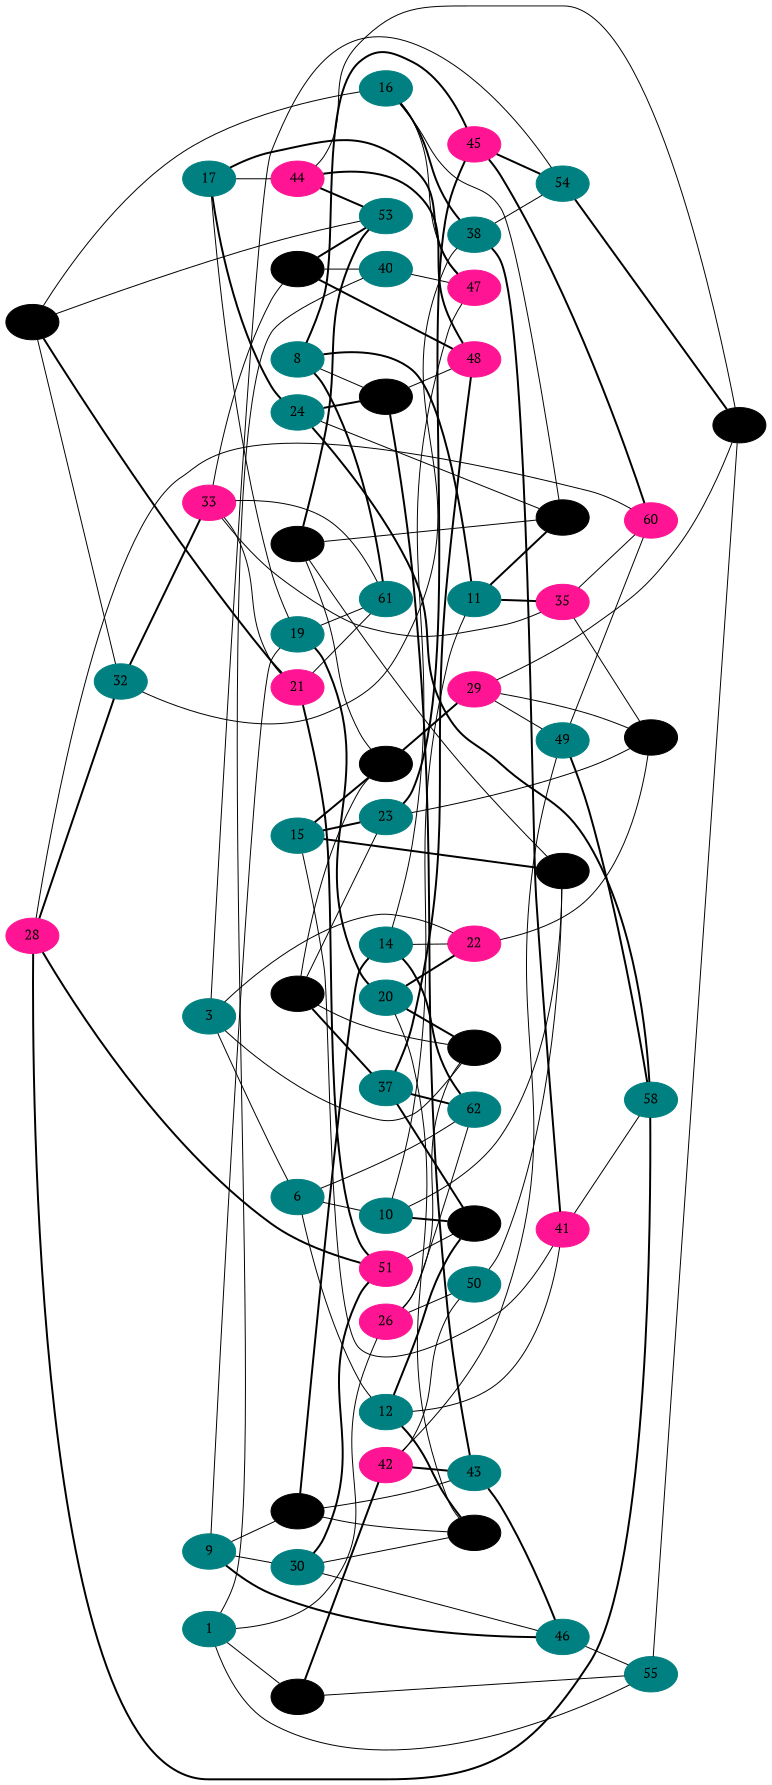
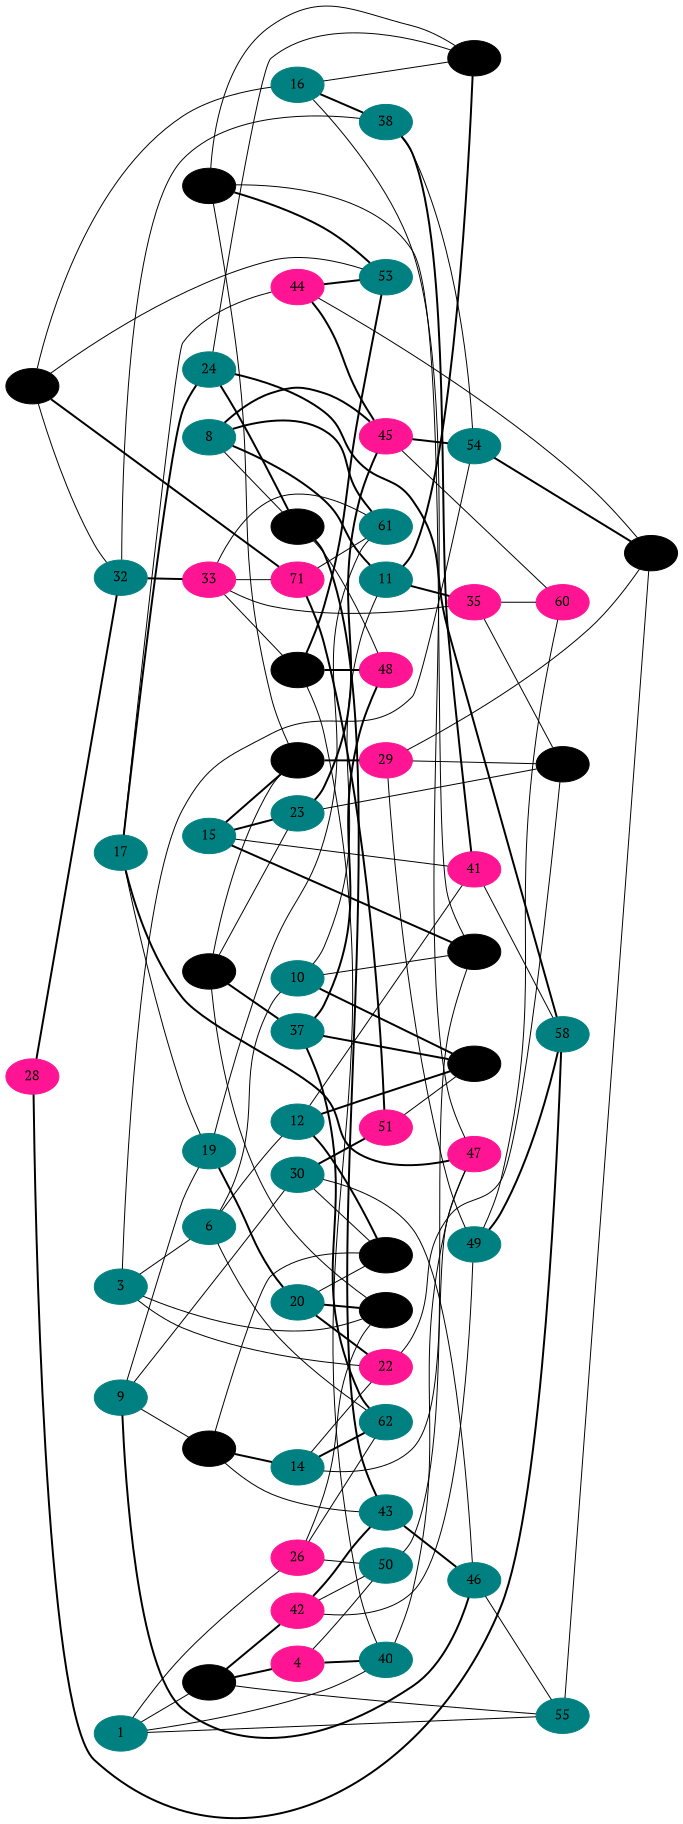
(420, 197) -> (344, 361)
(577, 326) -> (474, 519)
(180, 479) -> none
(298, 687) -> (298, 580)
(176, 1136) -> none
none -> (298, 1664)
